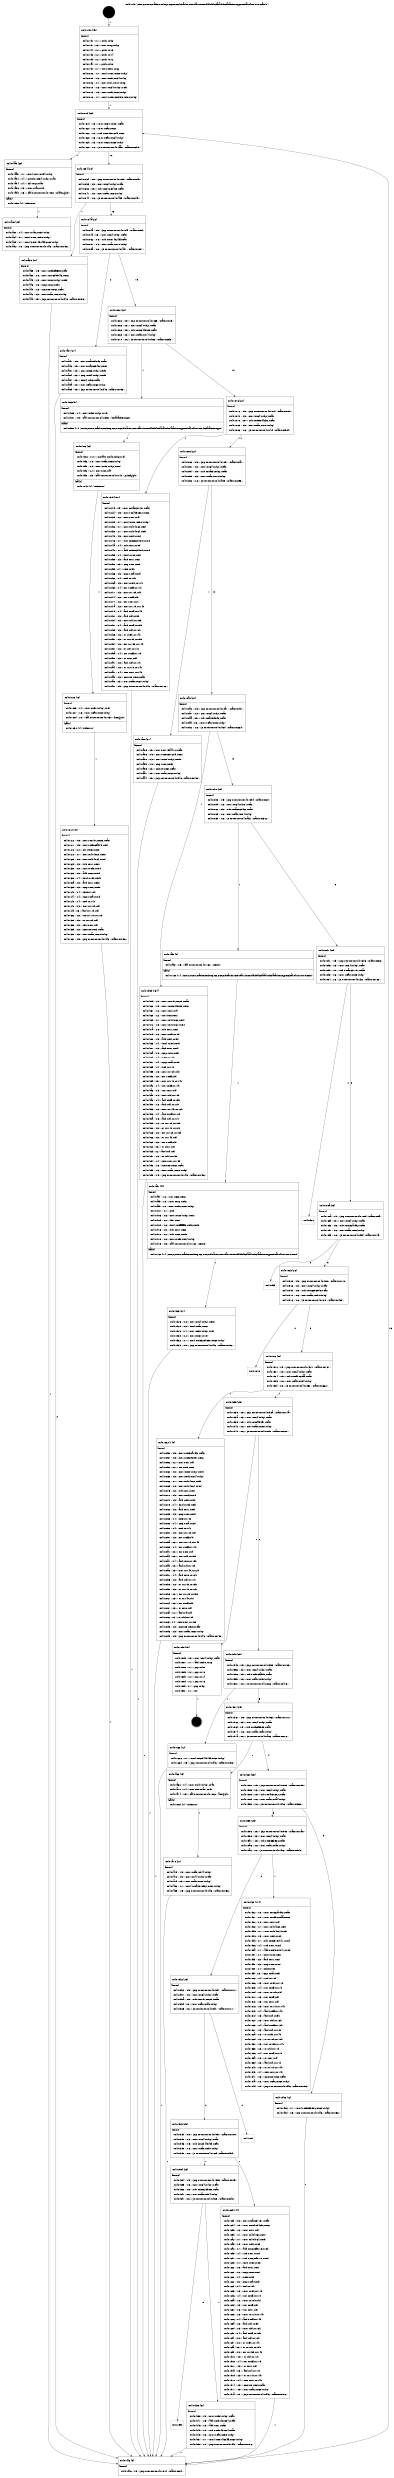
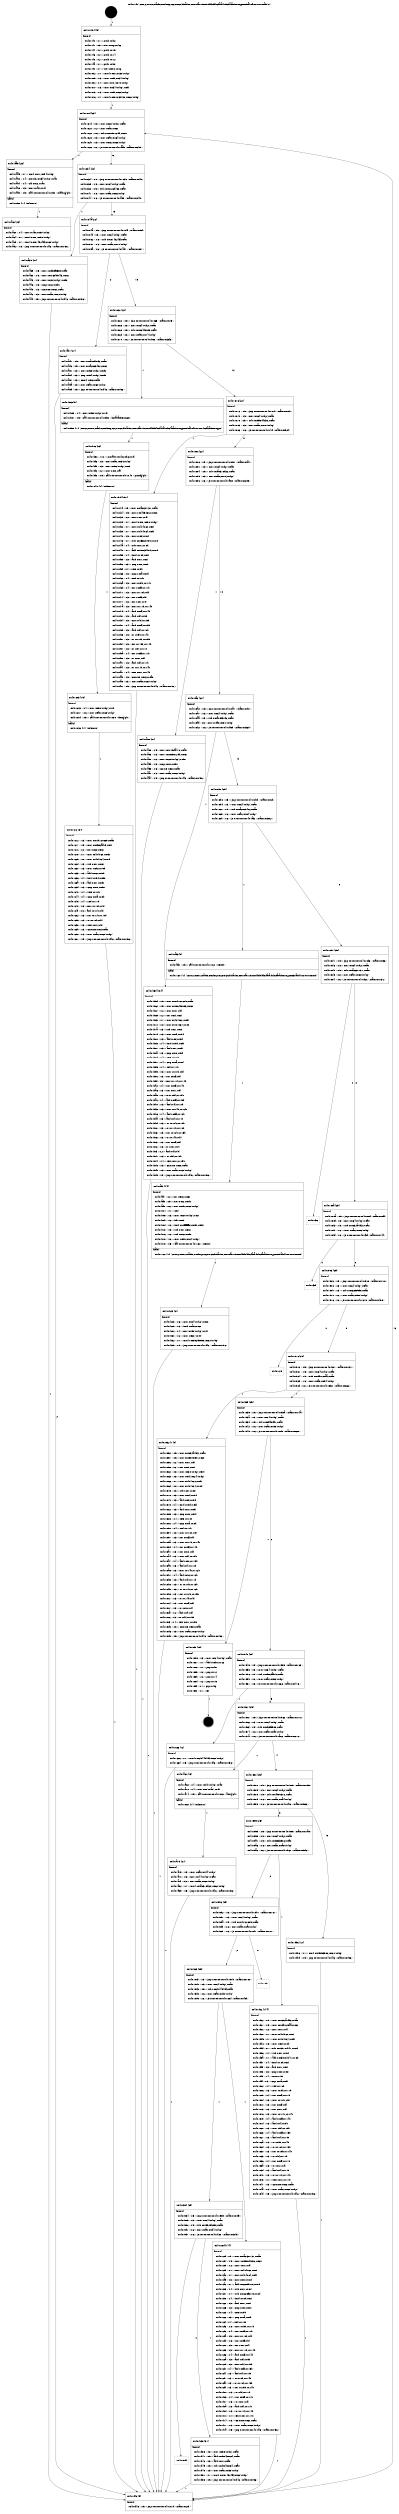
none -> (303, 2387)
